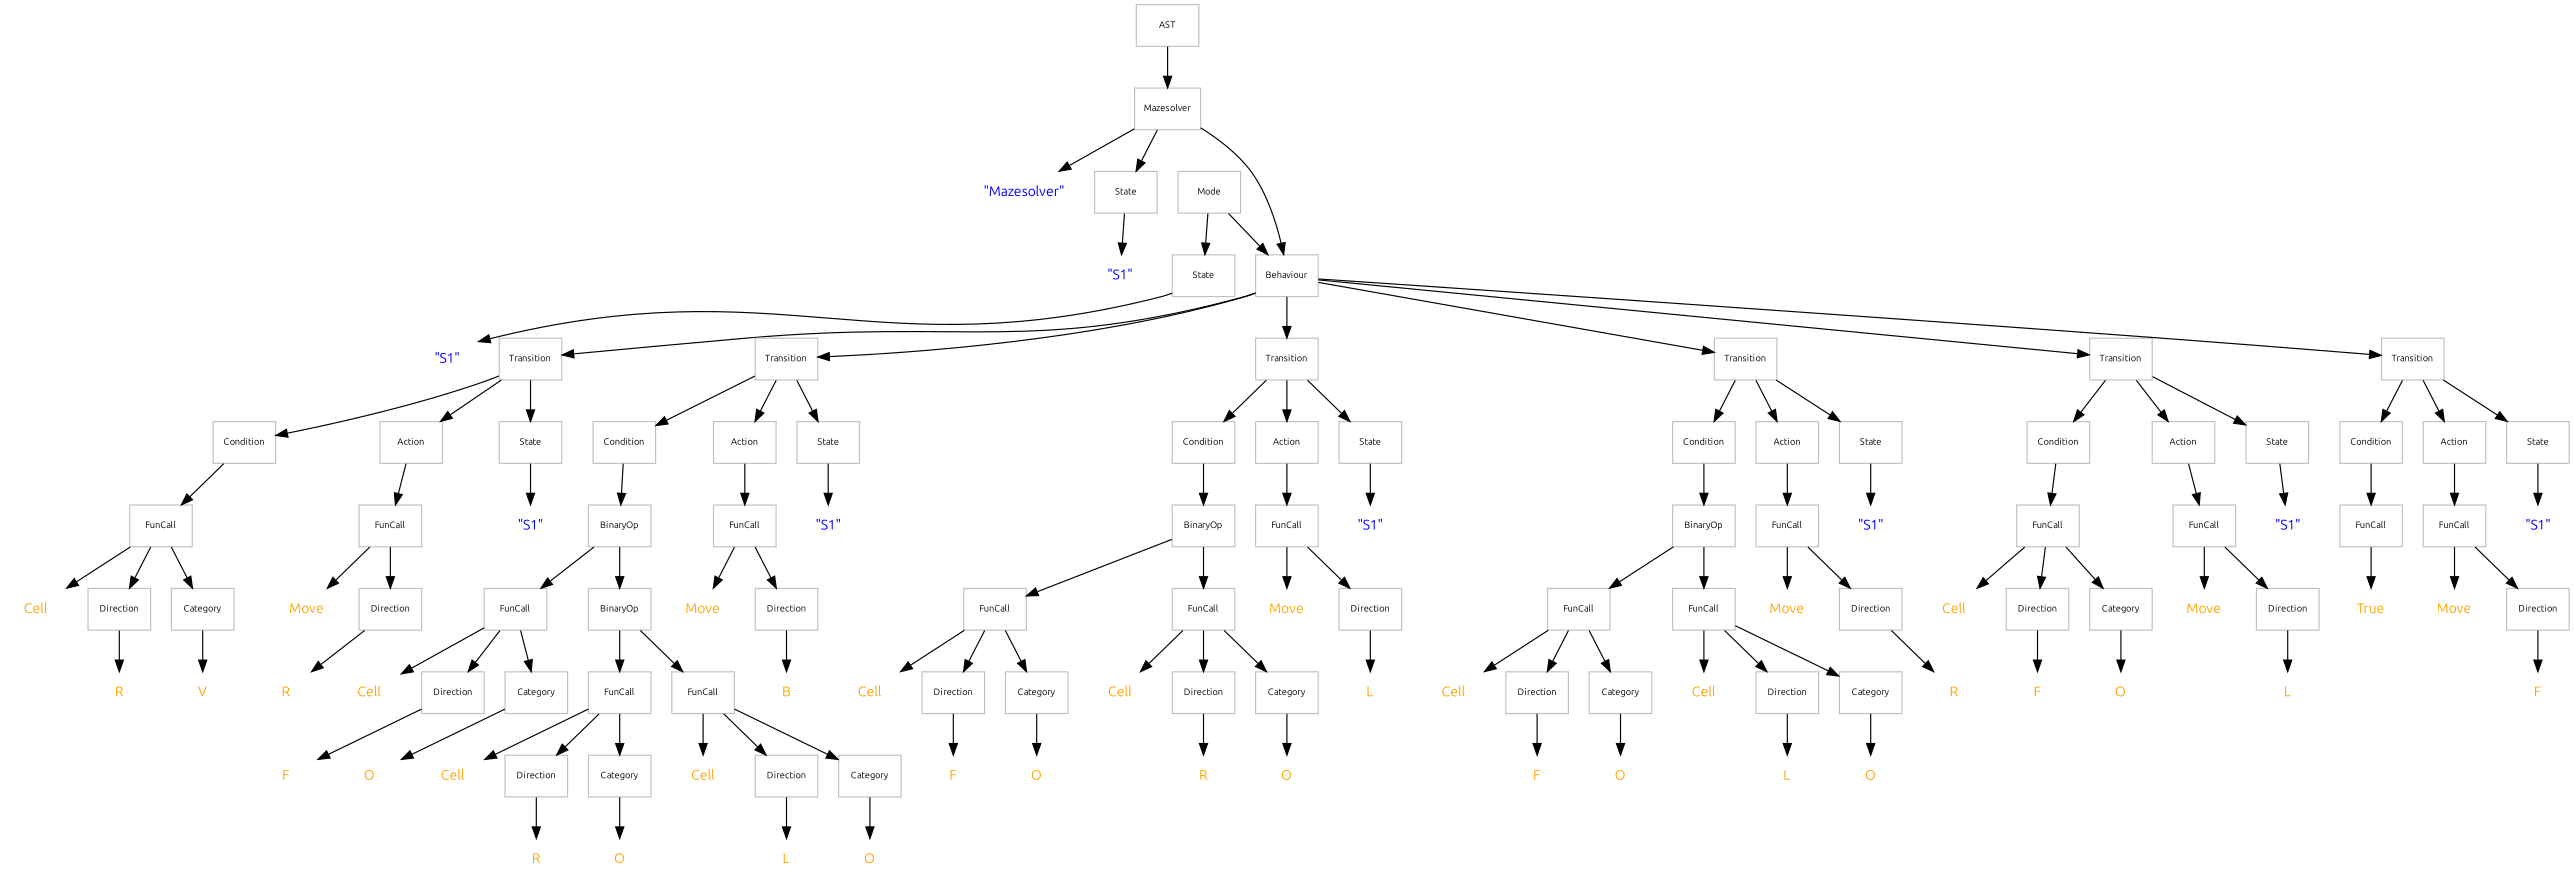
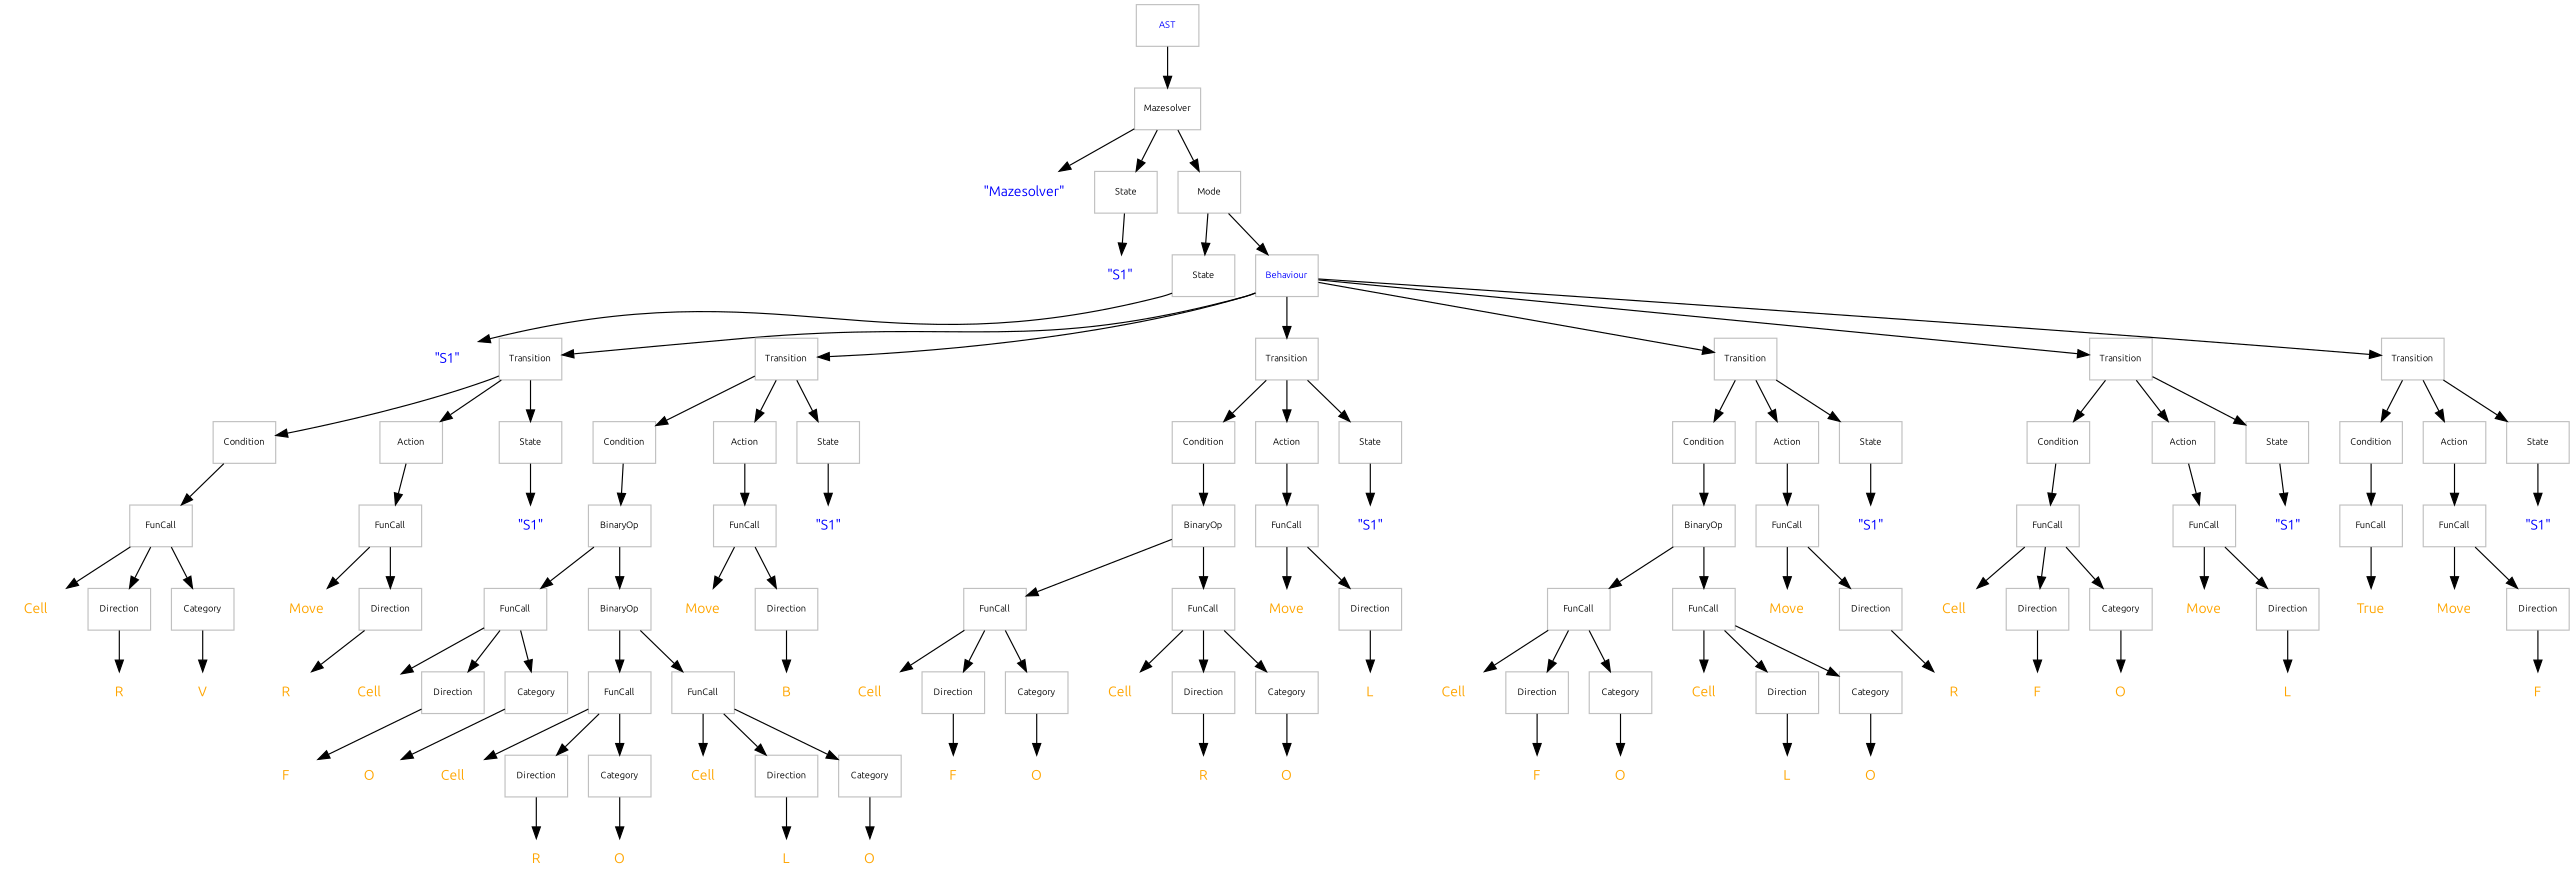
(1168, 25) -> (1168, 25)
(1254, 176) -> (1186, 145)
(1287, 276) -> (1287, 276)
